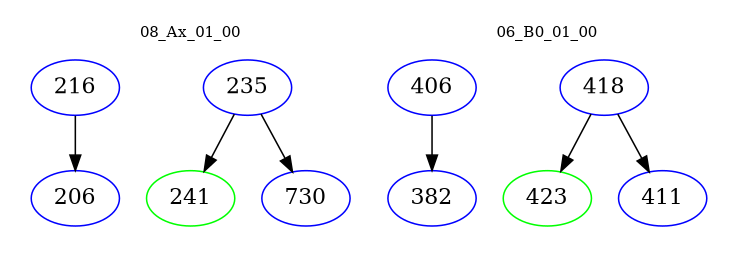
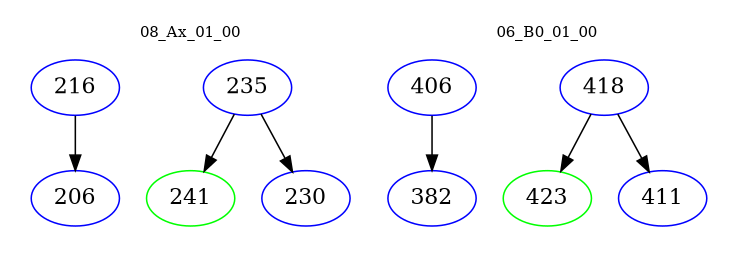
(306, 198) -> (306, 198)
